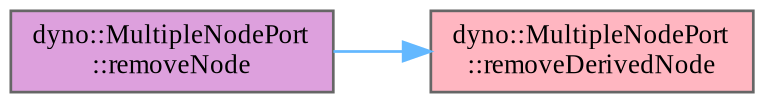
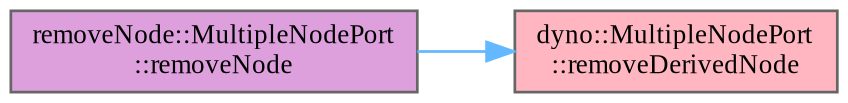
(172, 51) -> (214, 51)
